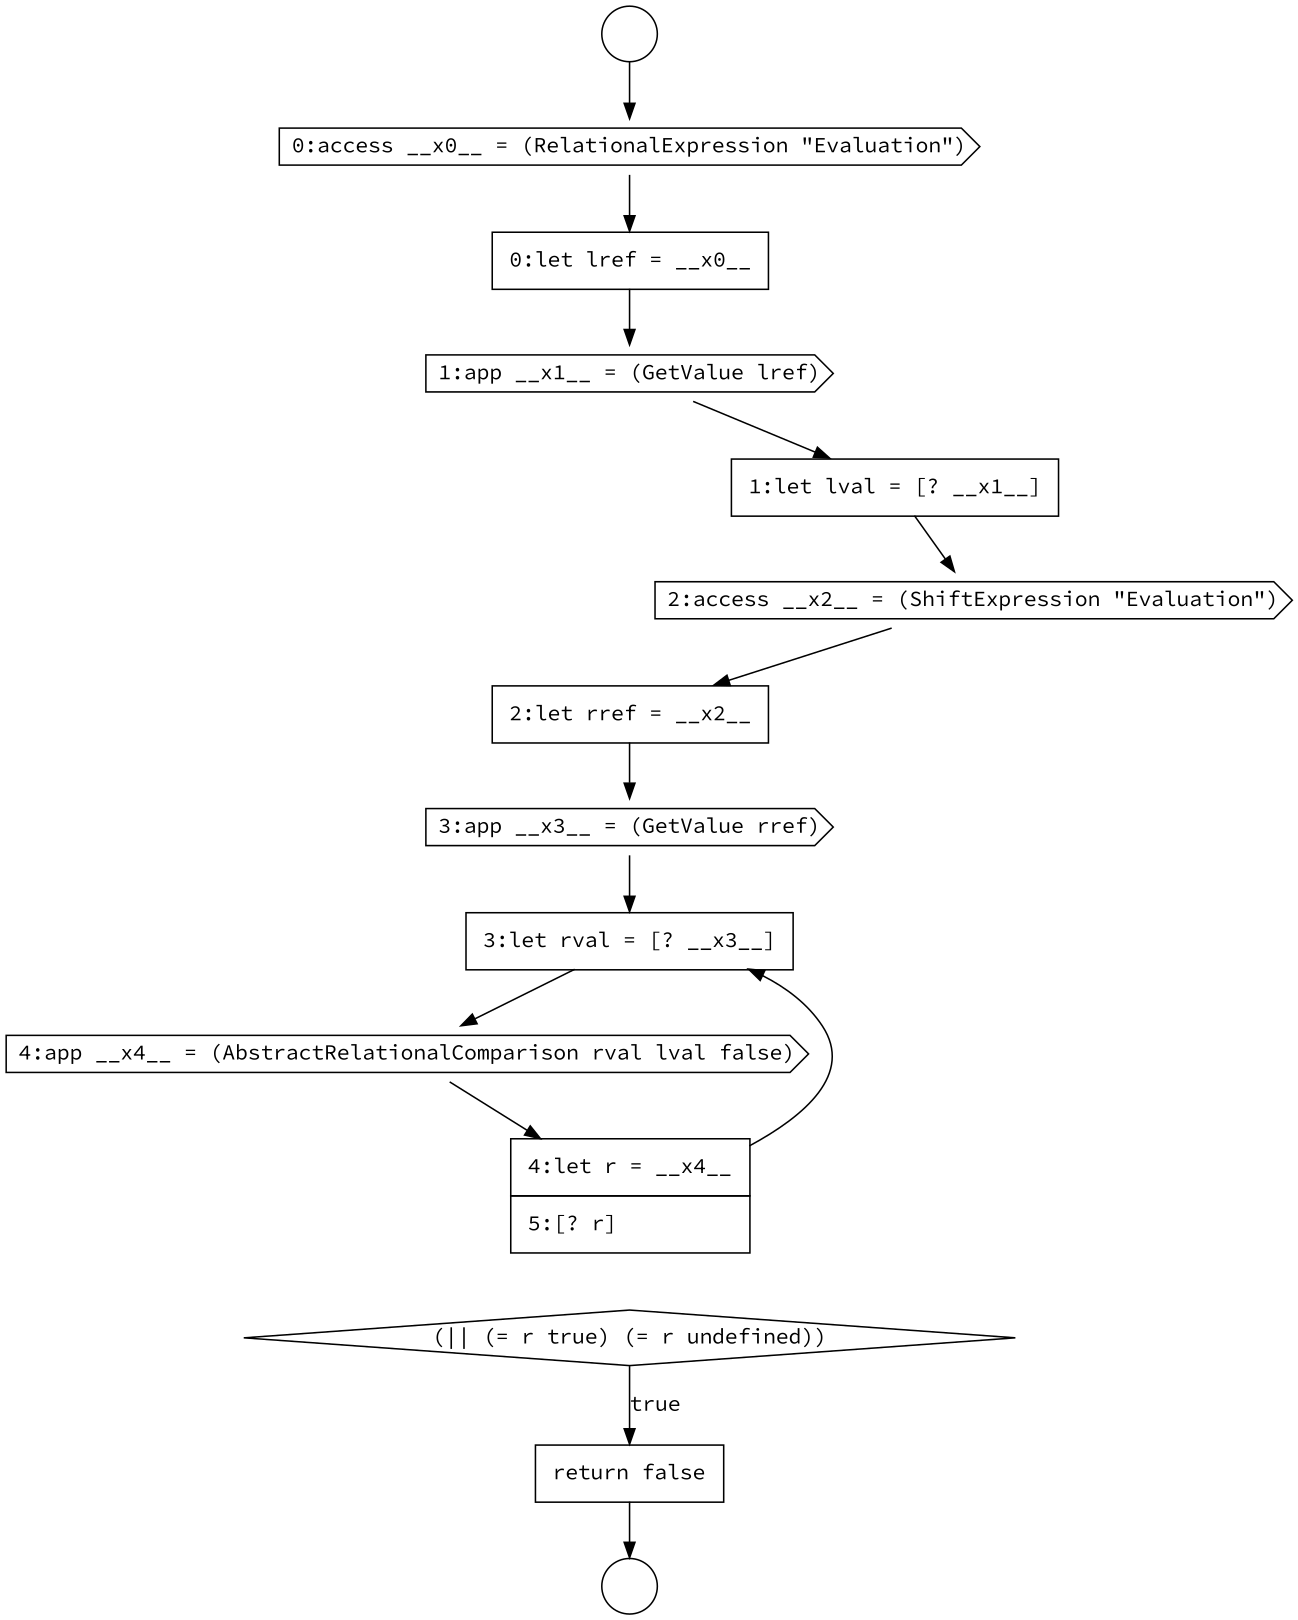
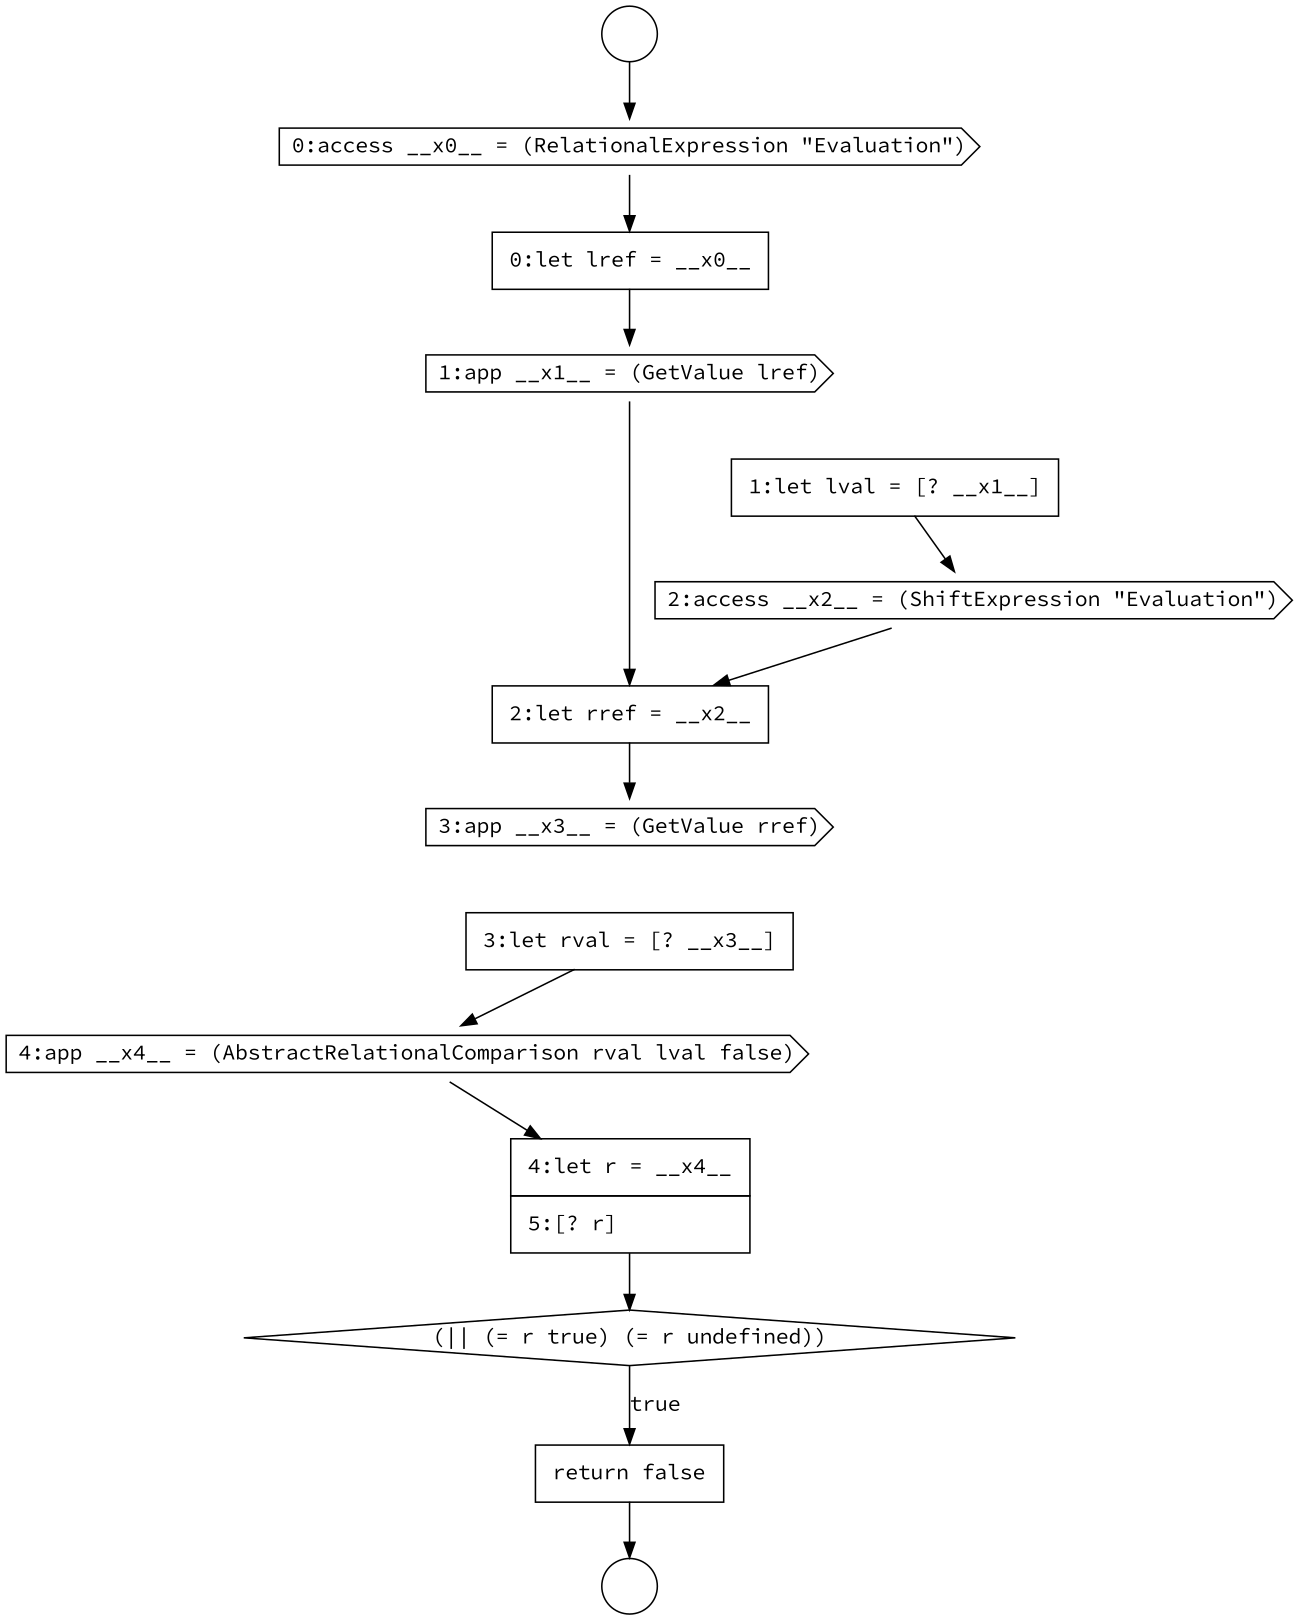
(754, 427) -> (630, 535)
(630, 876) -> none
(831, 1064) -> (630, 1274)
